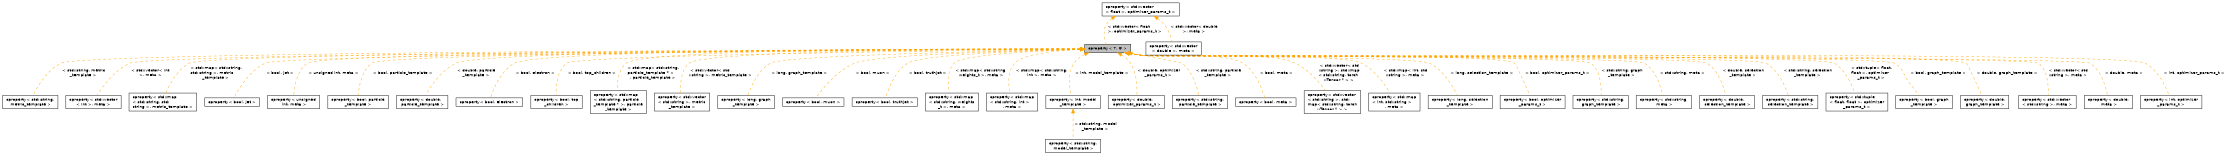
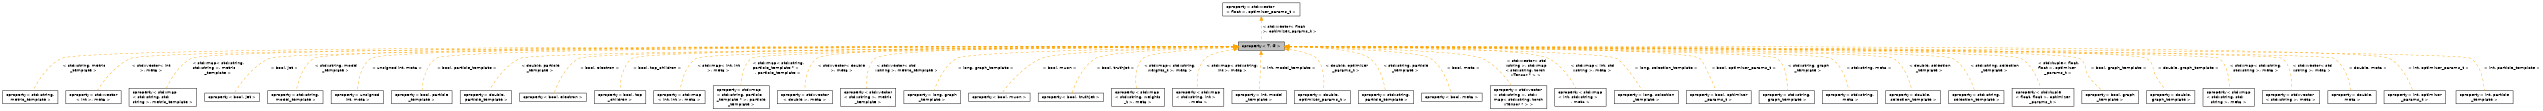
(1167, 29) -> (1007, 47)
none -> (679, 97)
none -> (2229, 97)
none -> (2485, 97)
(1073, 126) -> (755, 47)
